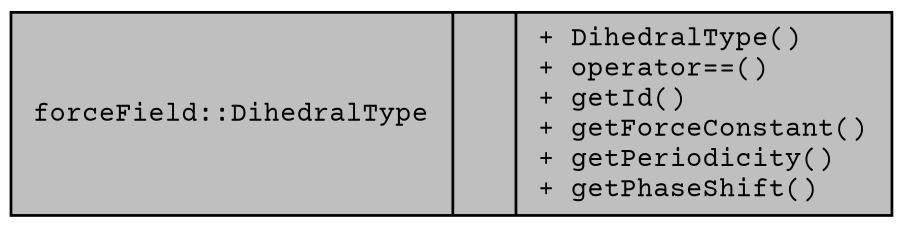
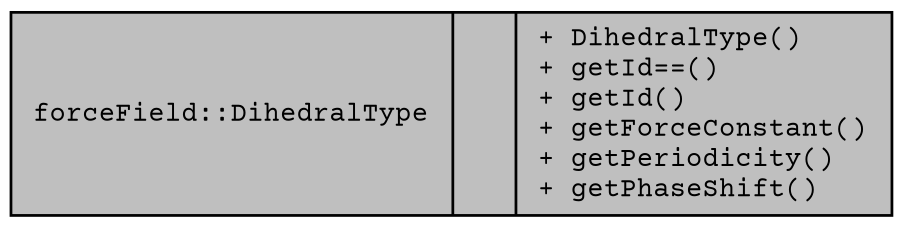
(655, 67) -> (630, 67)
